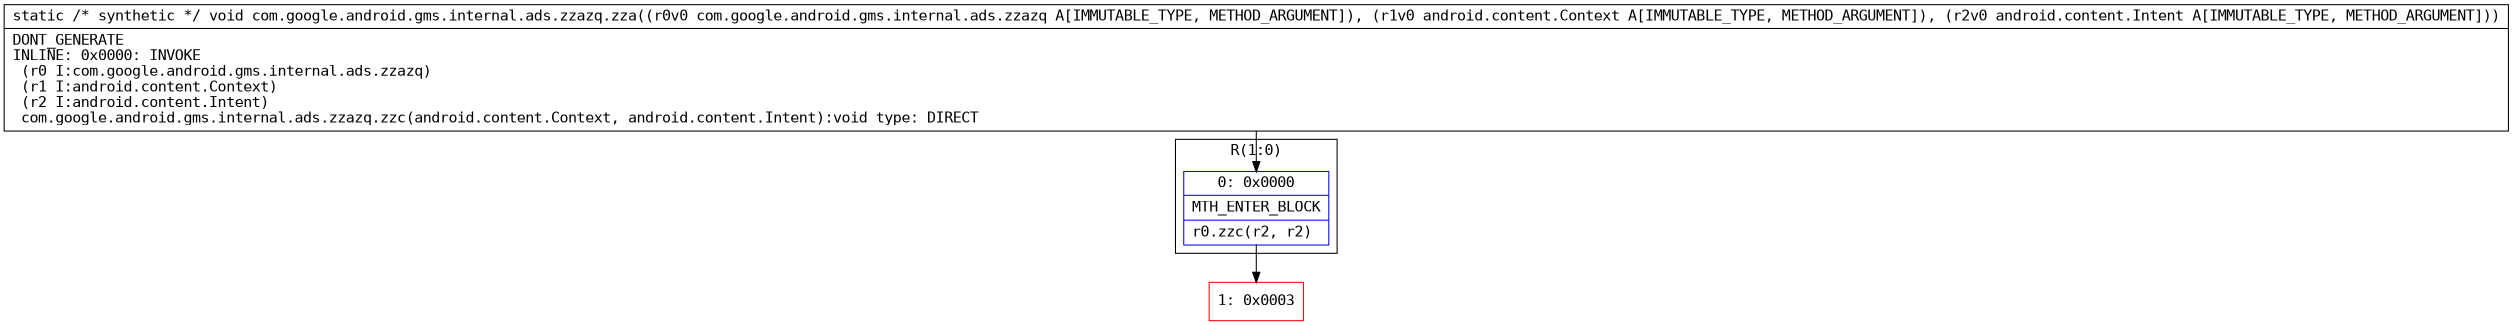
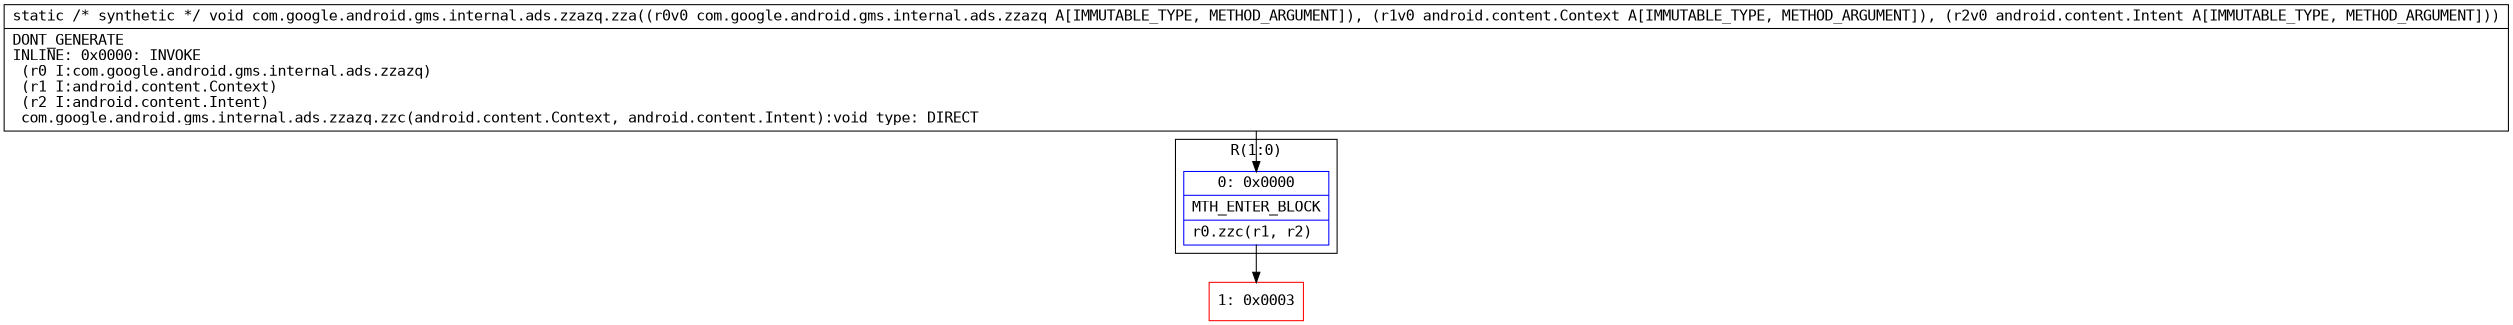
(1252, 232) -> (1252, 232)
